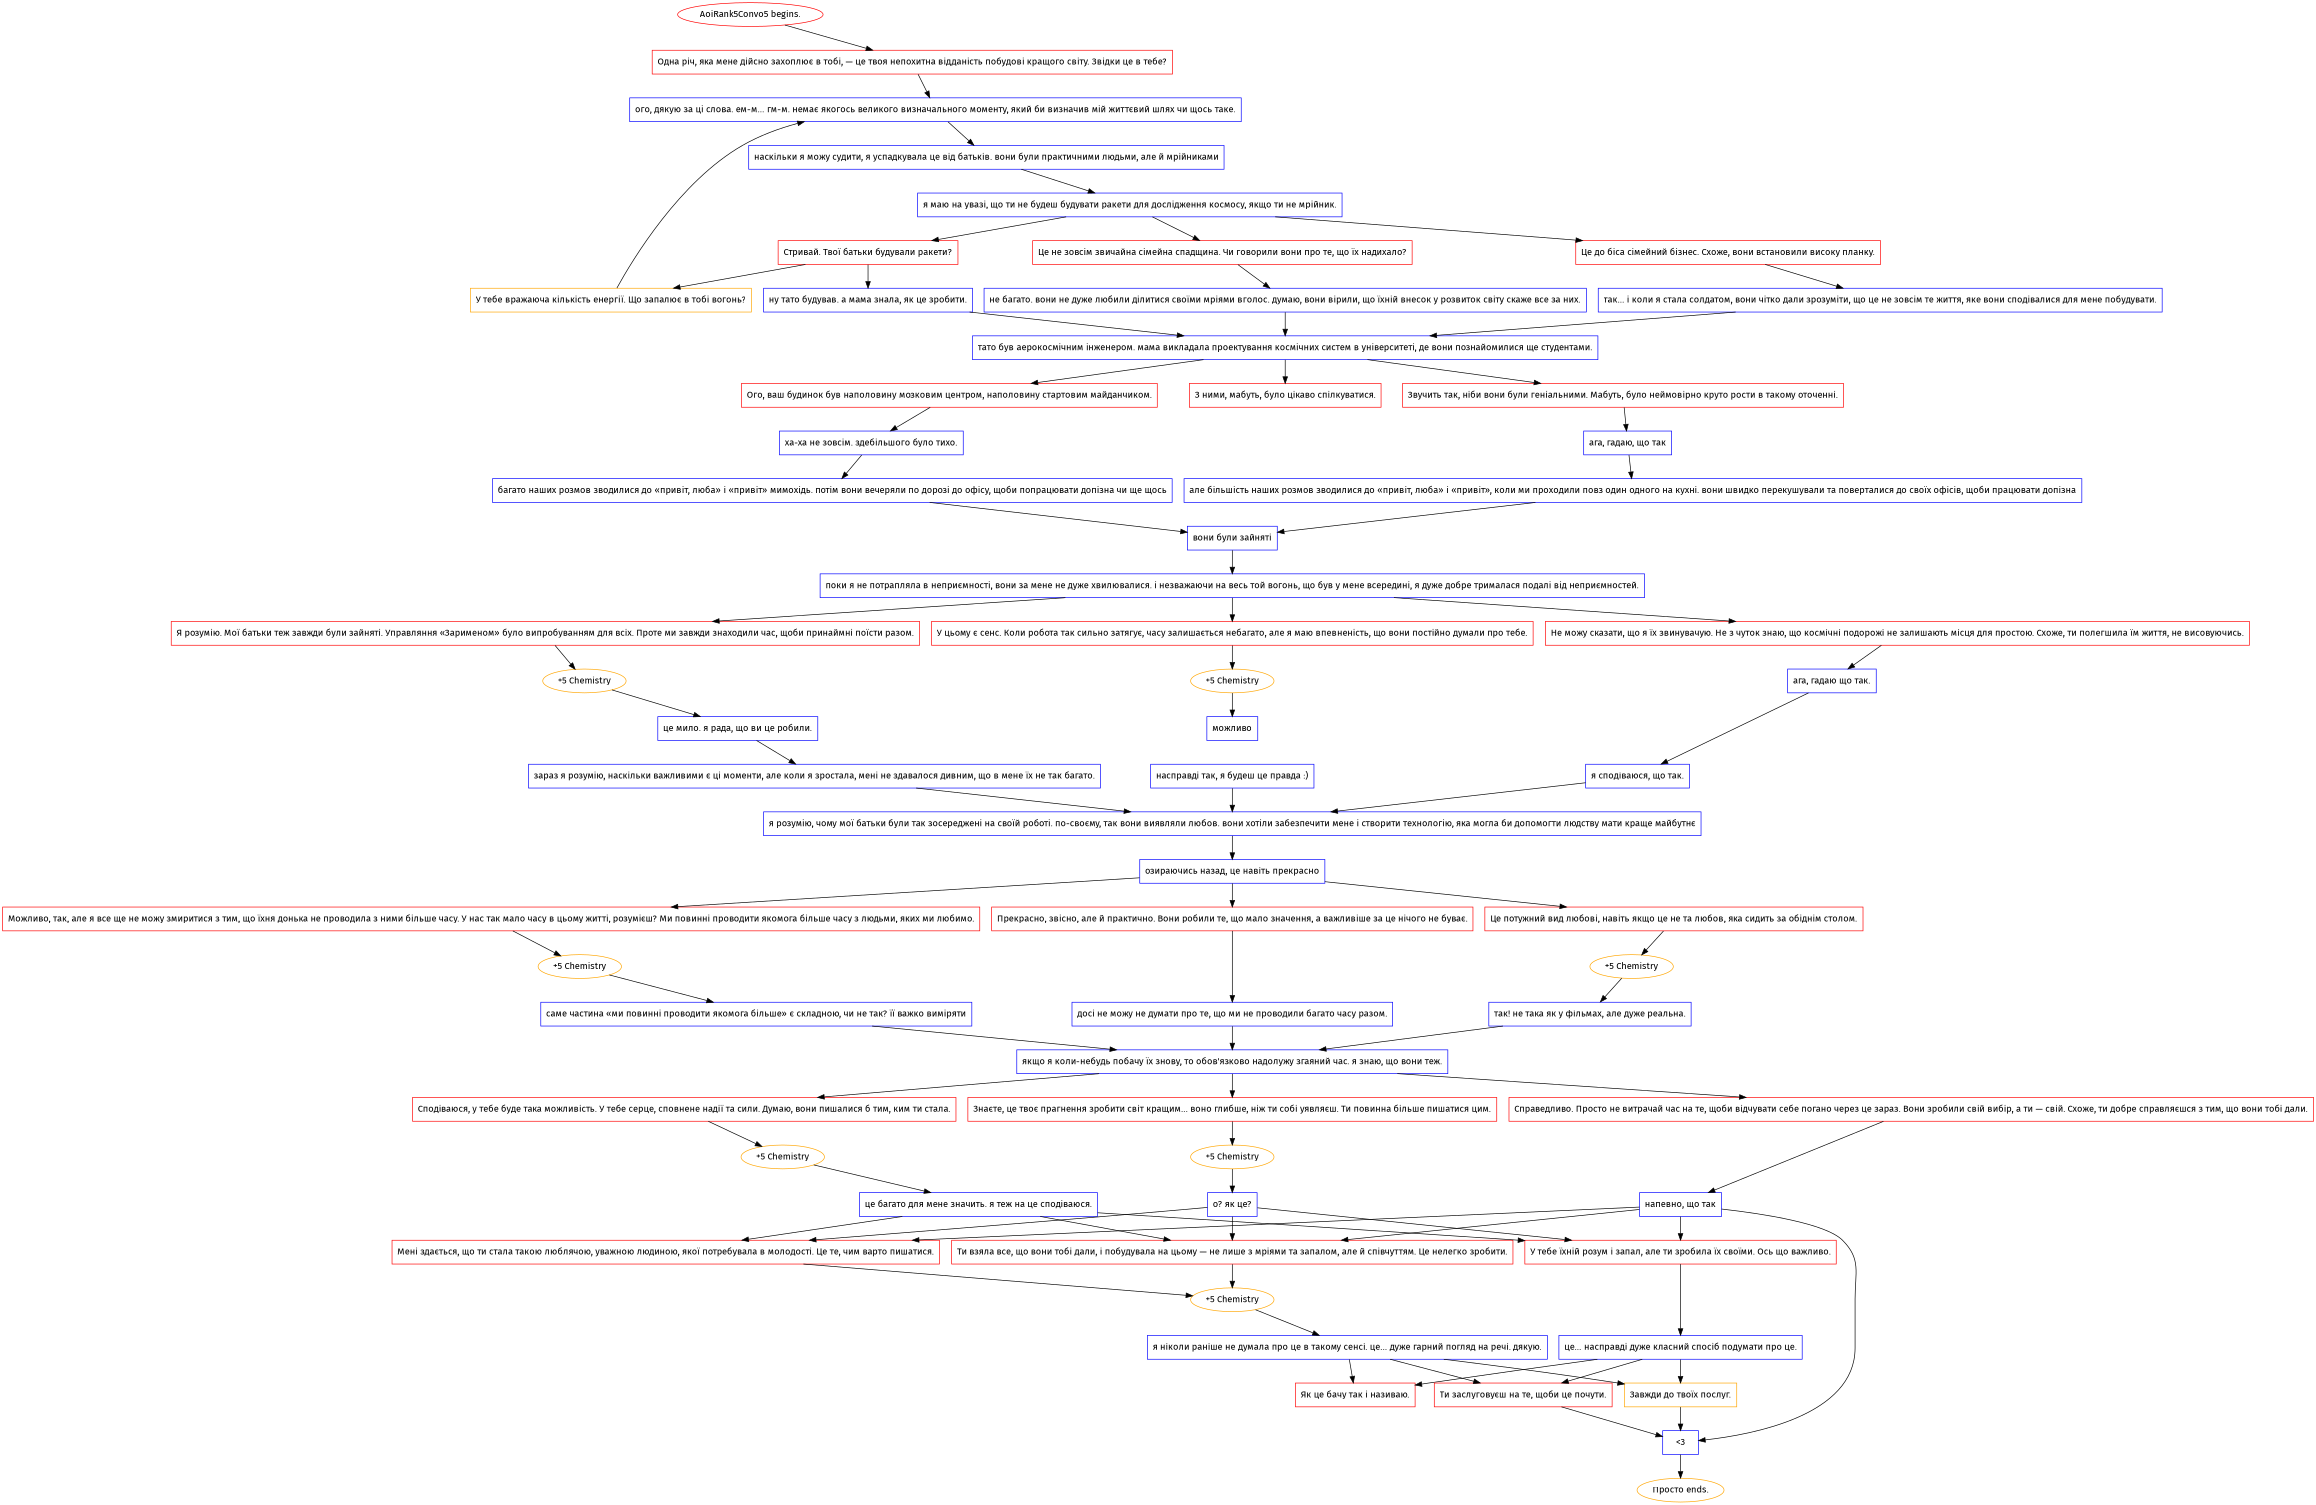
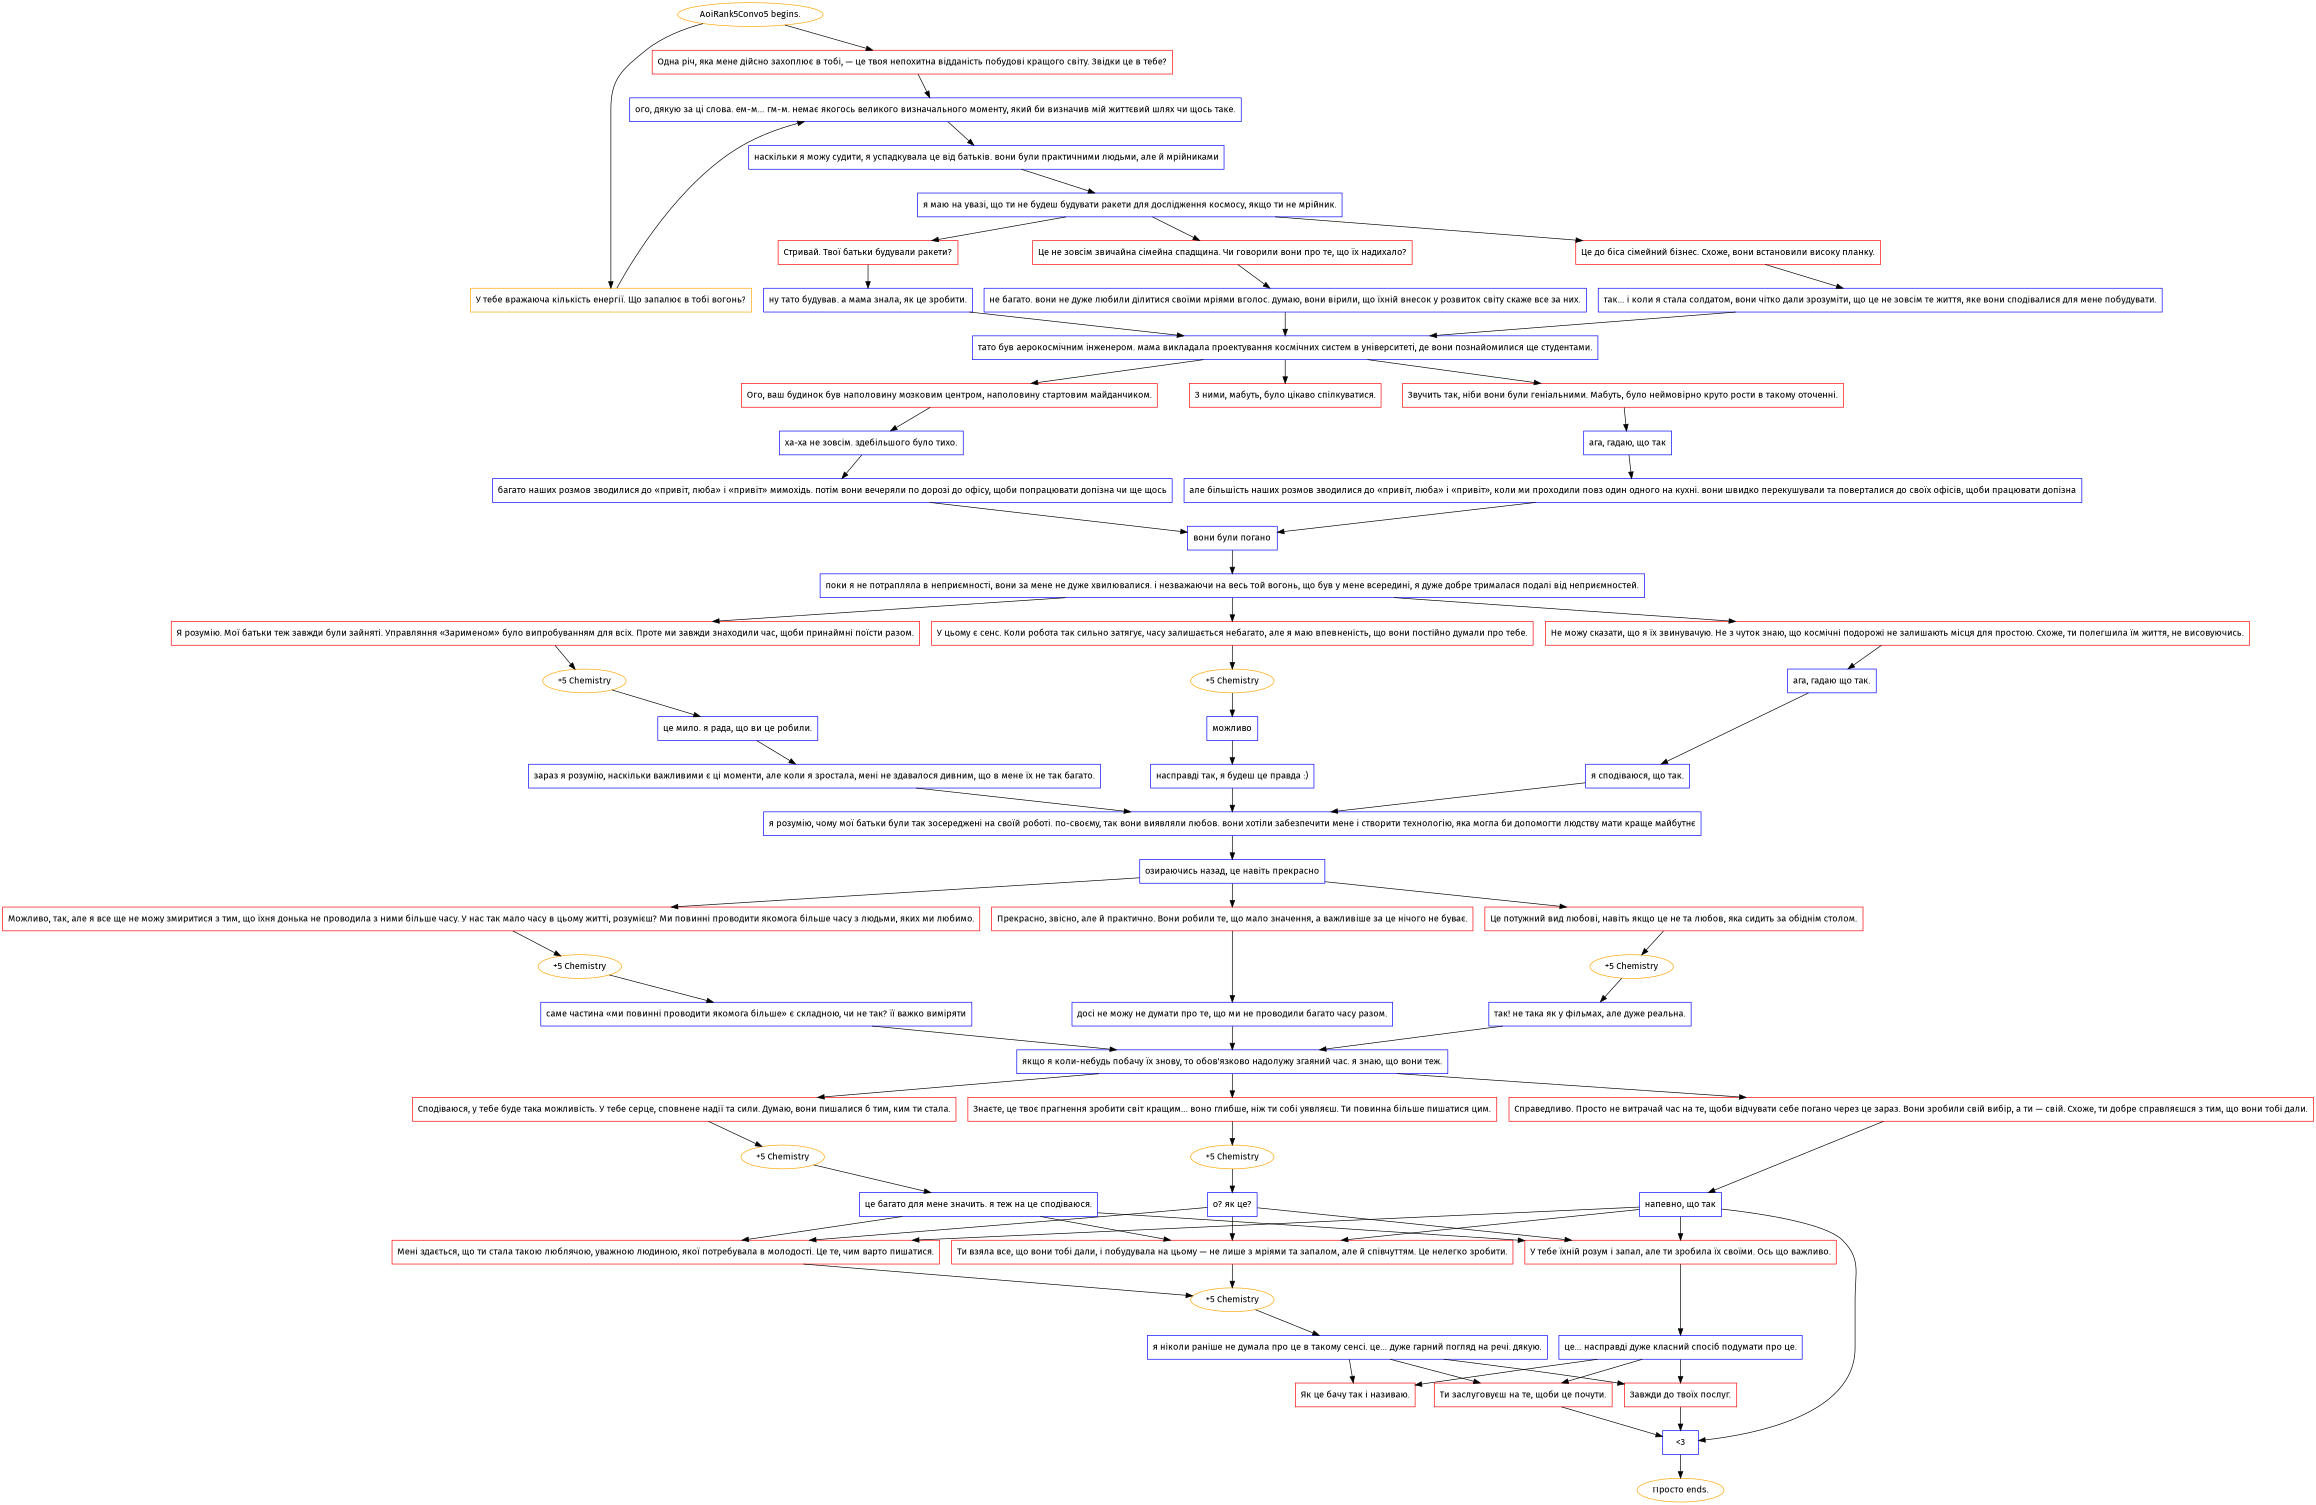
(750, 15) -> (750, 15)
(743, 276) -> (611, 128)
(1232, 538) -> (1232, 538)
none -> (1232, 749)
(1681, 1395) -> (1681, 1395)
